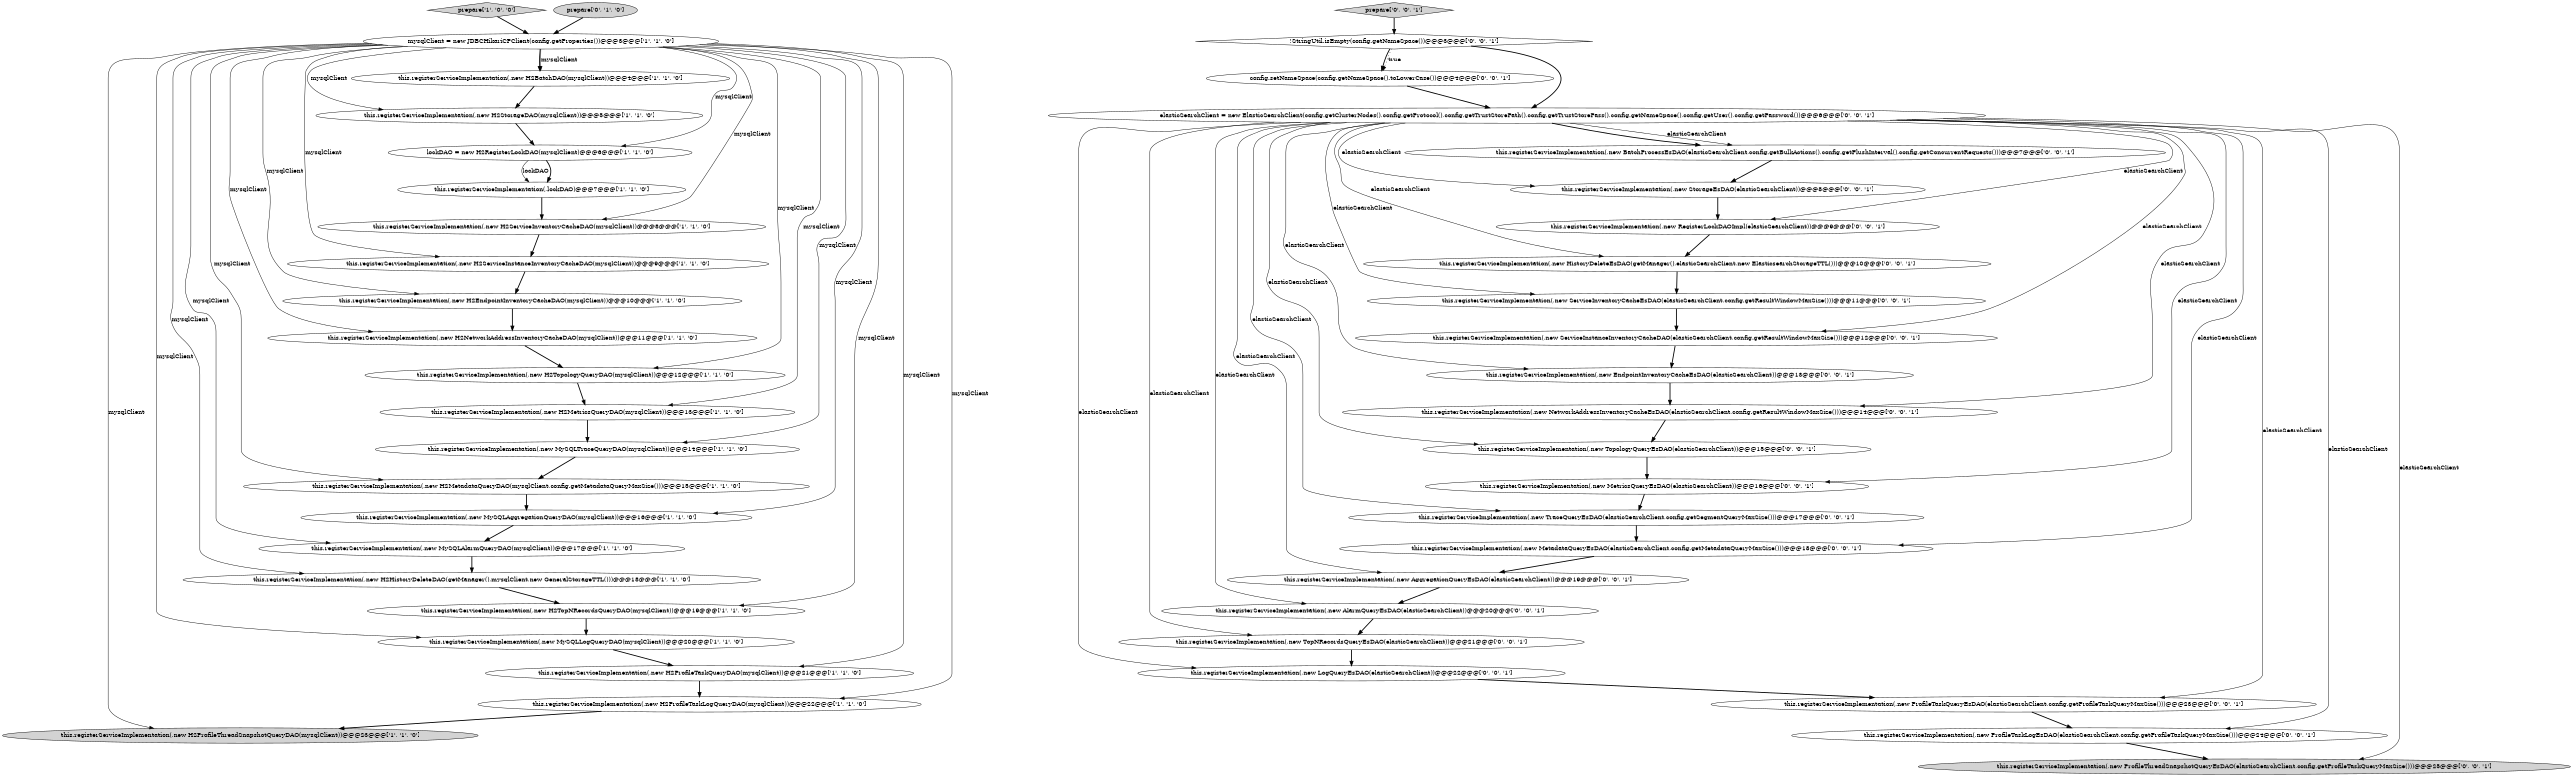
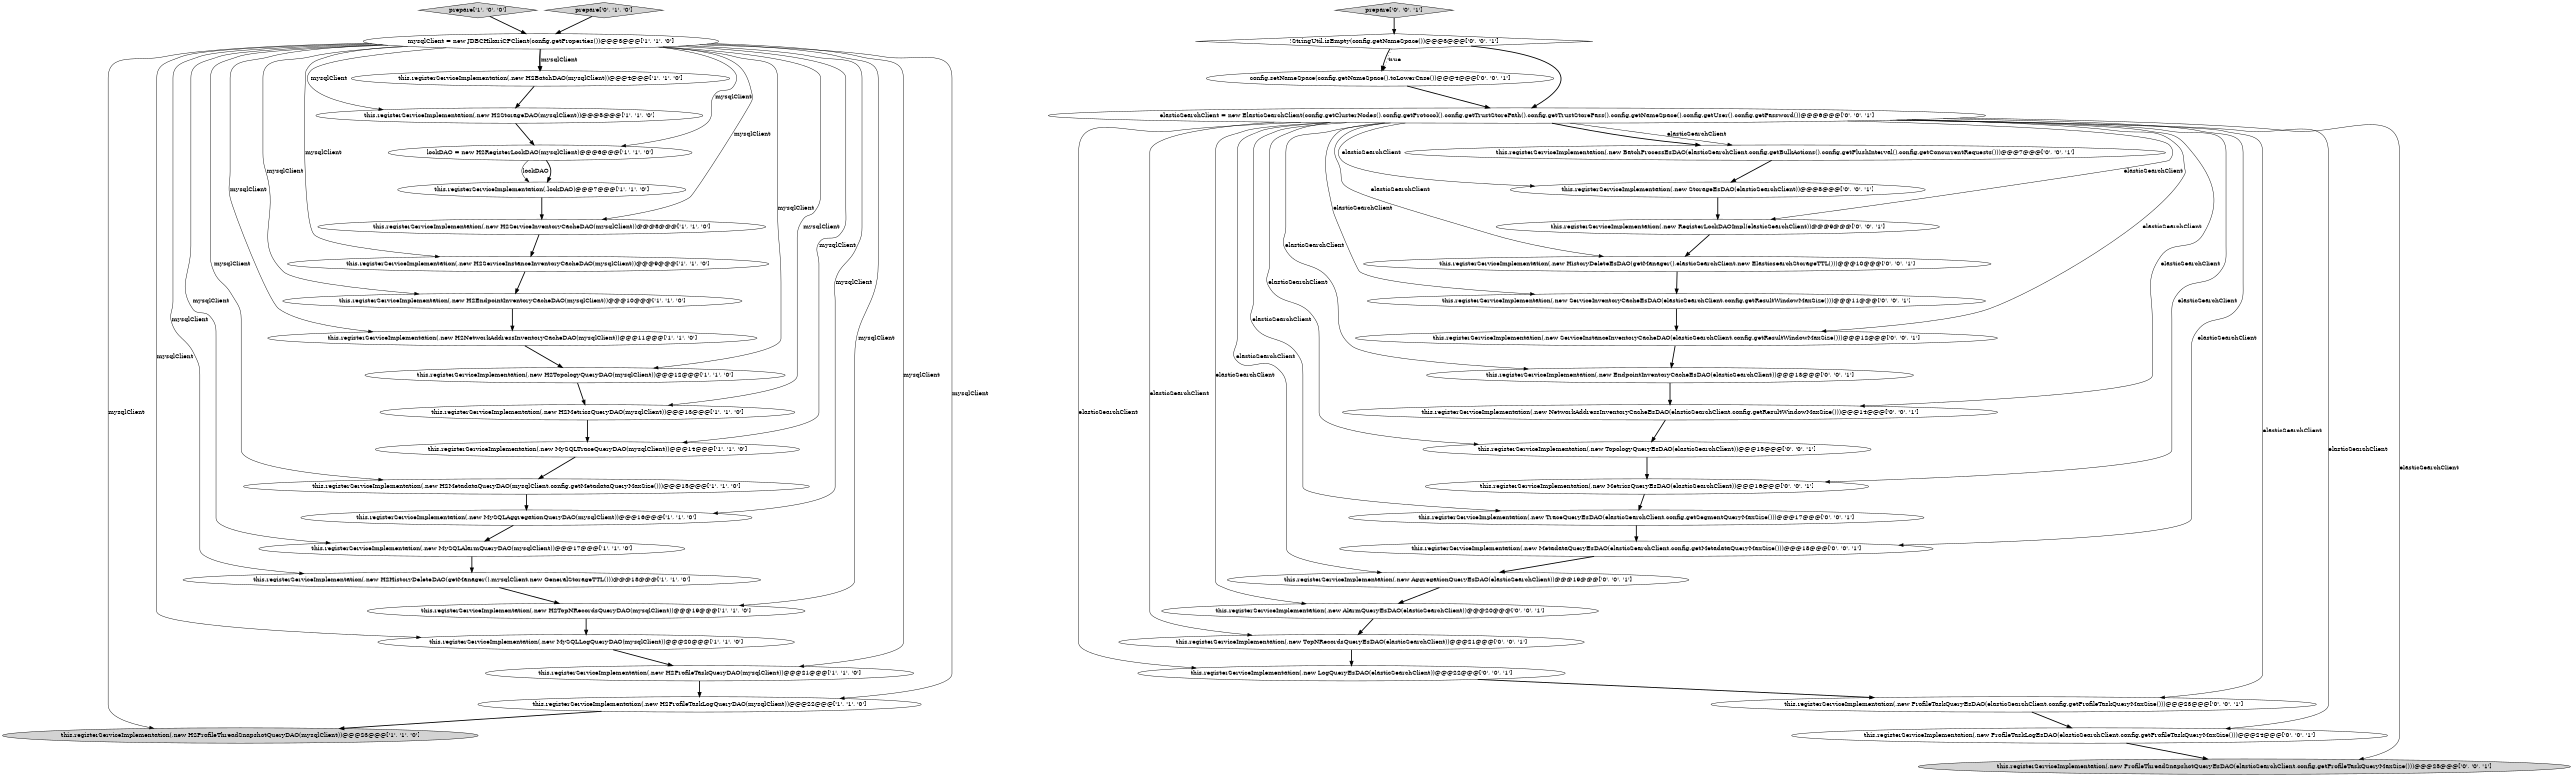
(596, 10) -> (604, 10)
